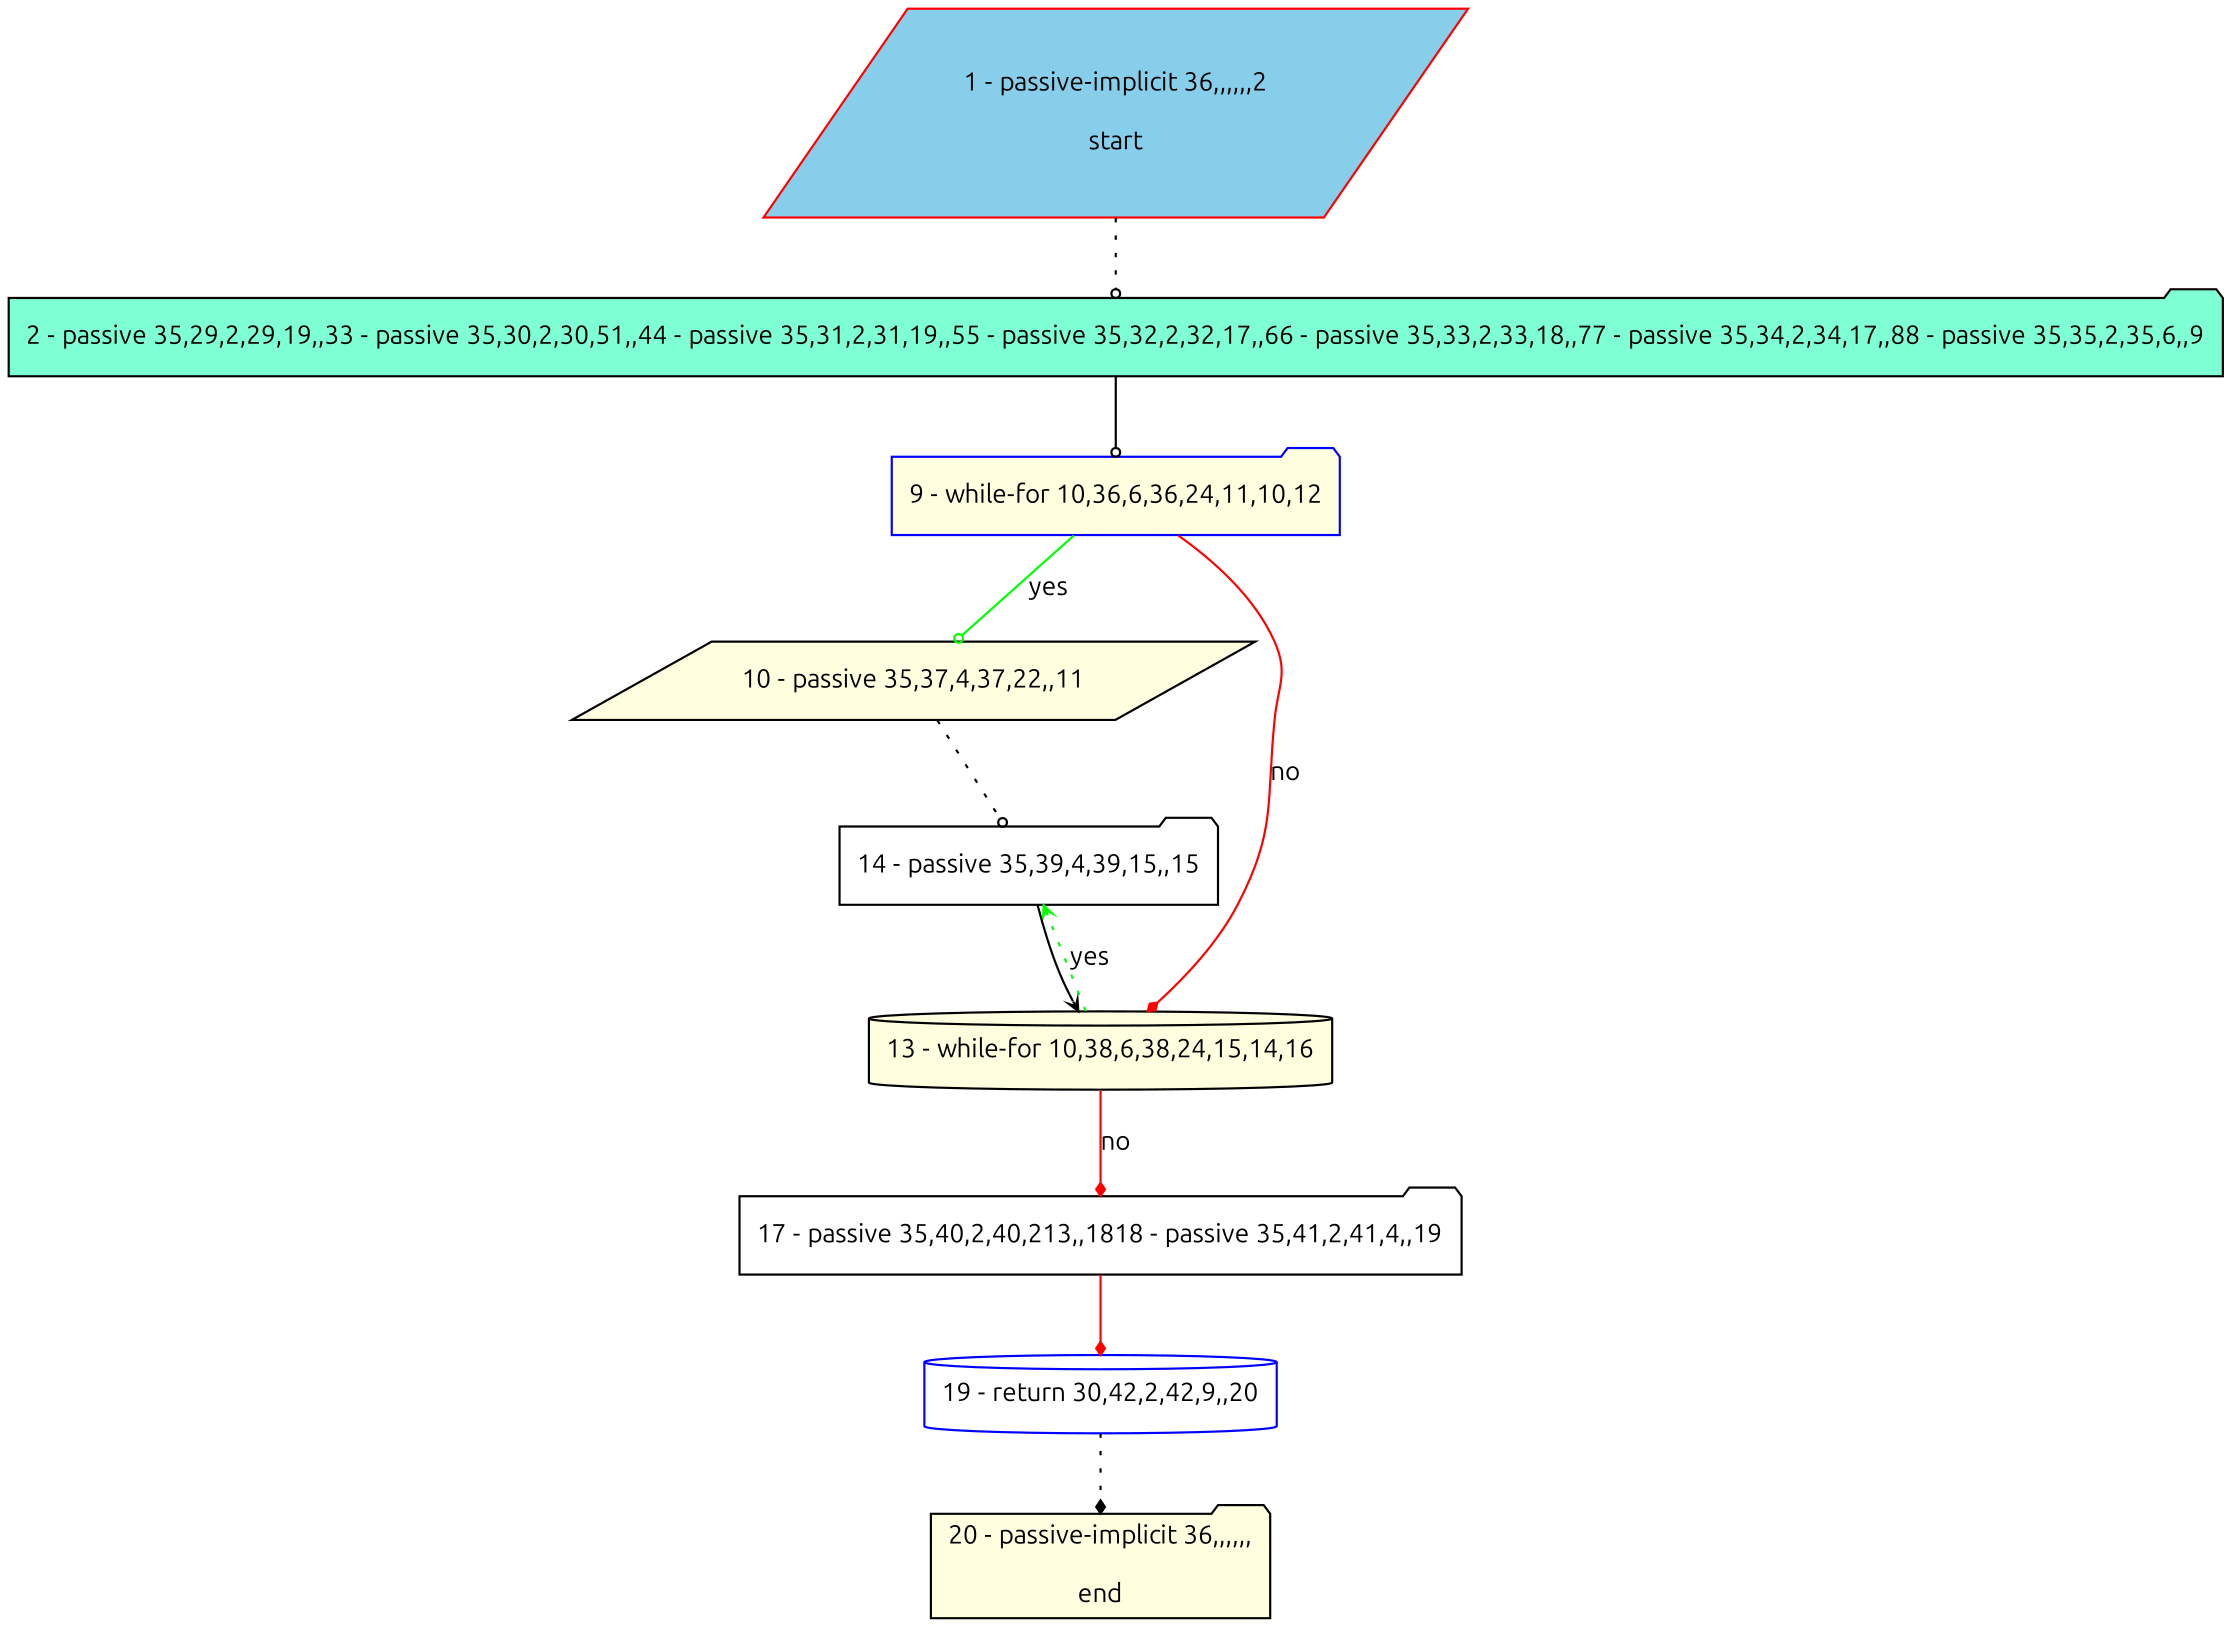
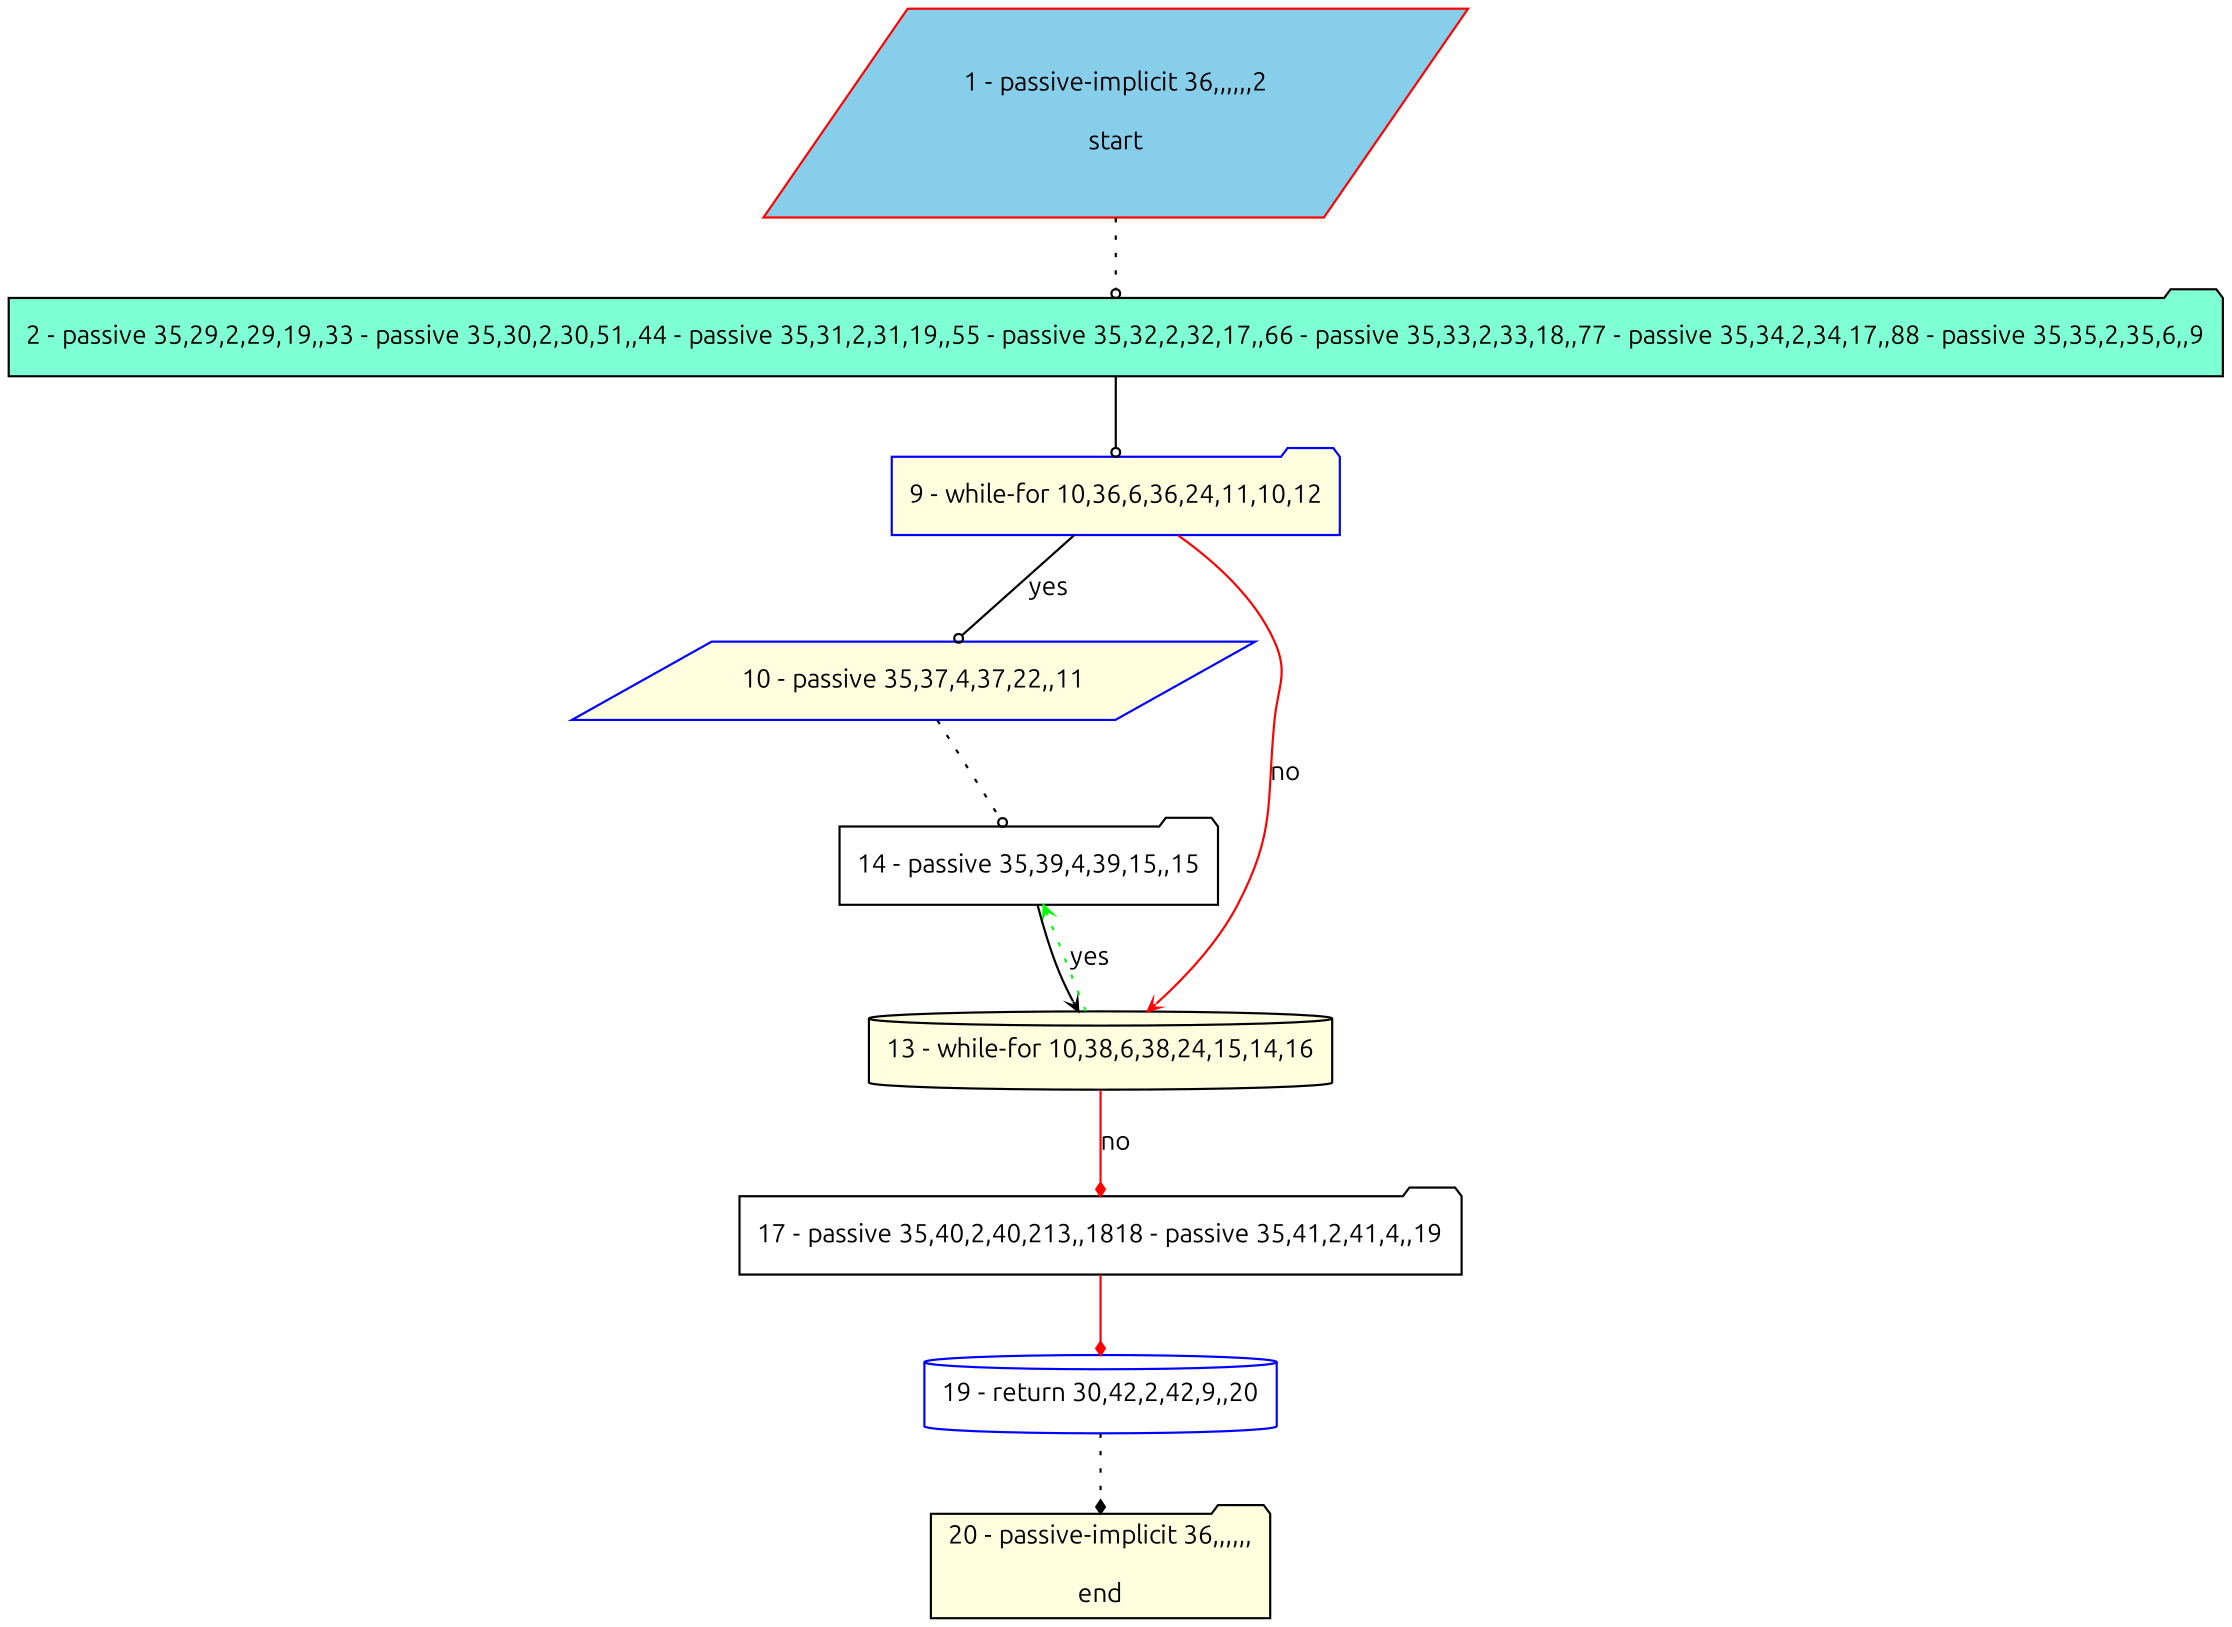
(1018, 585) -> (1018, 585)
(913, 681) -> (913, 681)
(1271, 766) -> (1271, 767)
